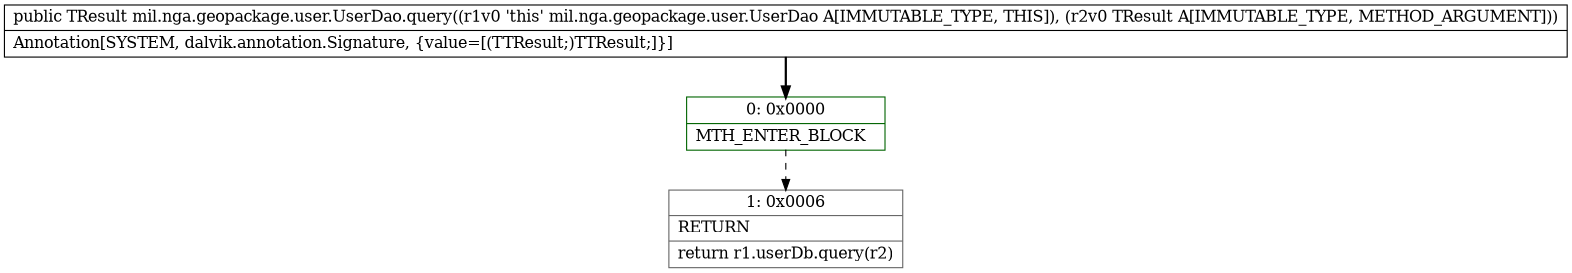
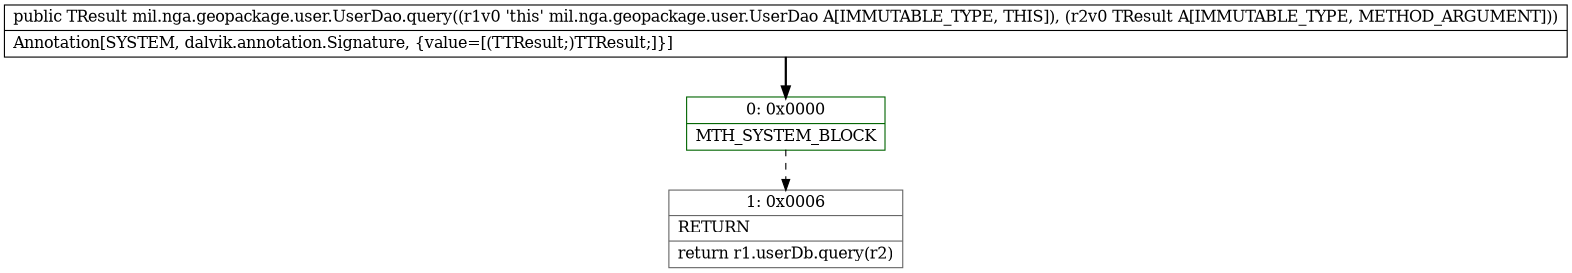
(781, 136) -> (786, 136)
